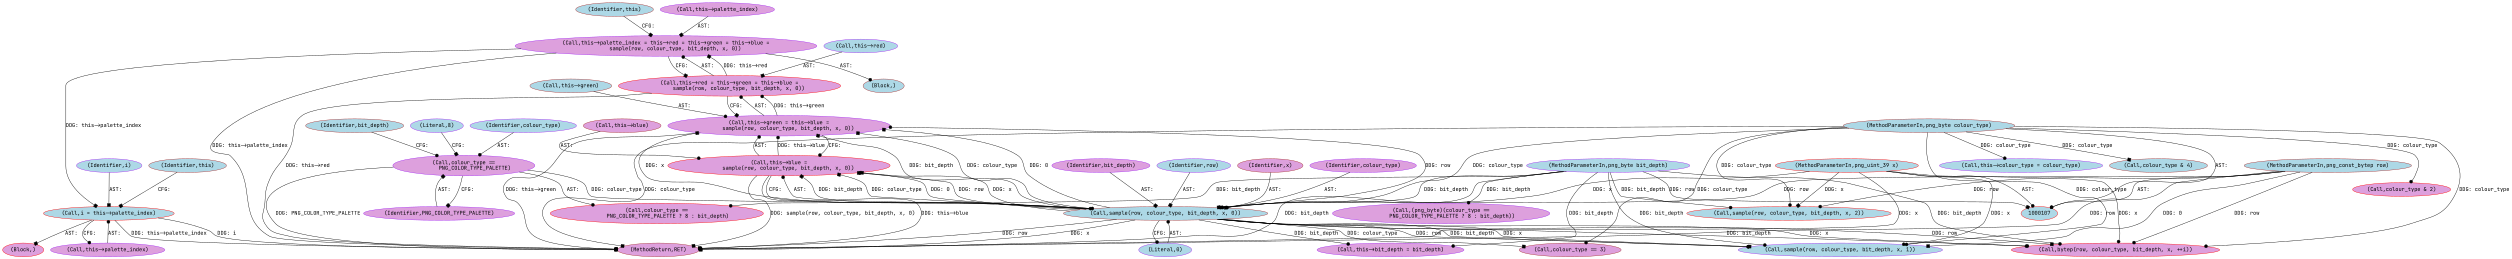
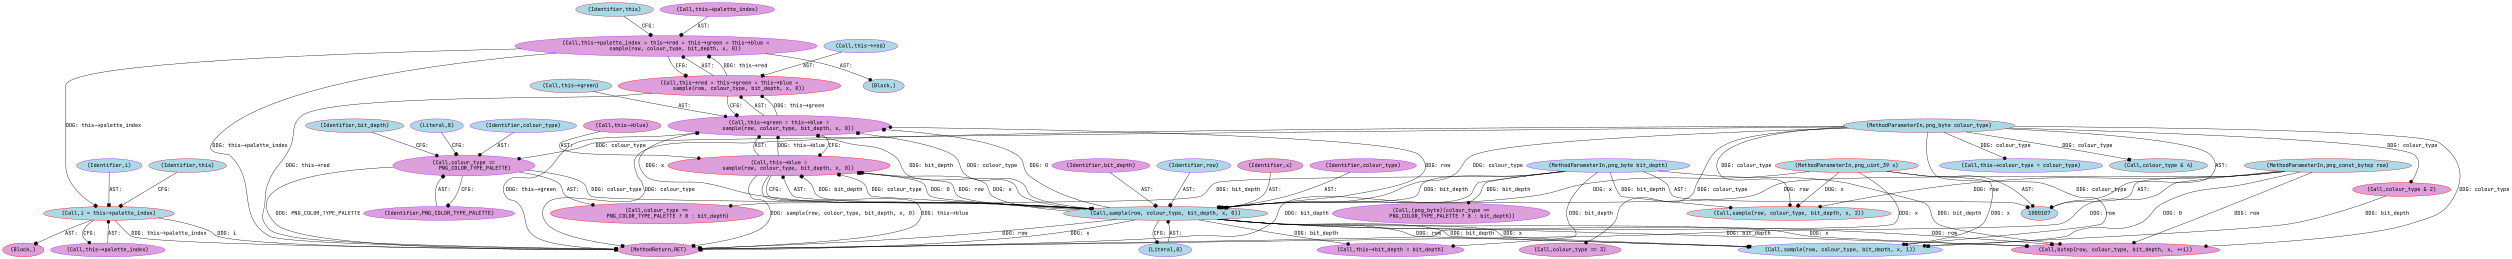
none -> (1281, 132)
(2090, 180) -> none
(1682, 190) -> (1682, 190)
(1665, 232) -> (2170, 233)
(1394, 242) -> none
